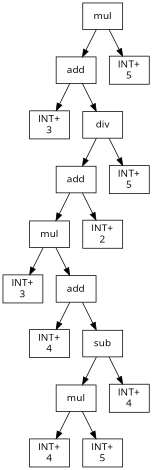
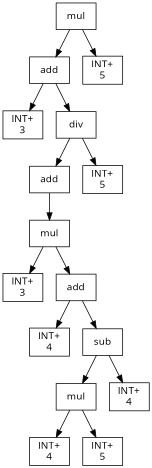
(103, 234) -> none
